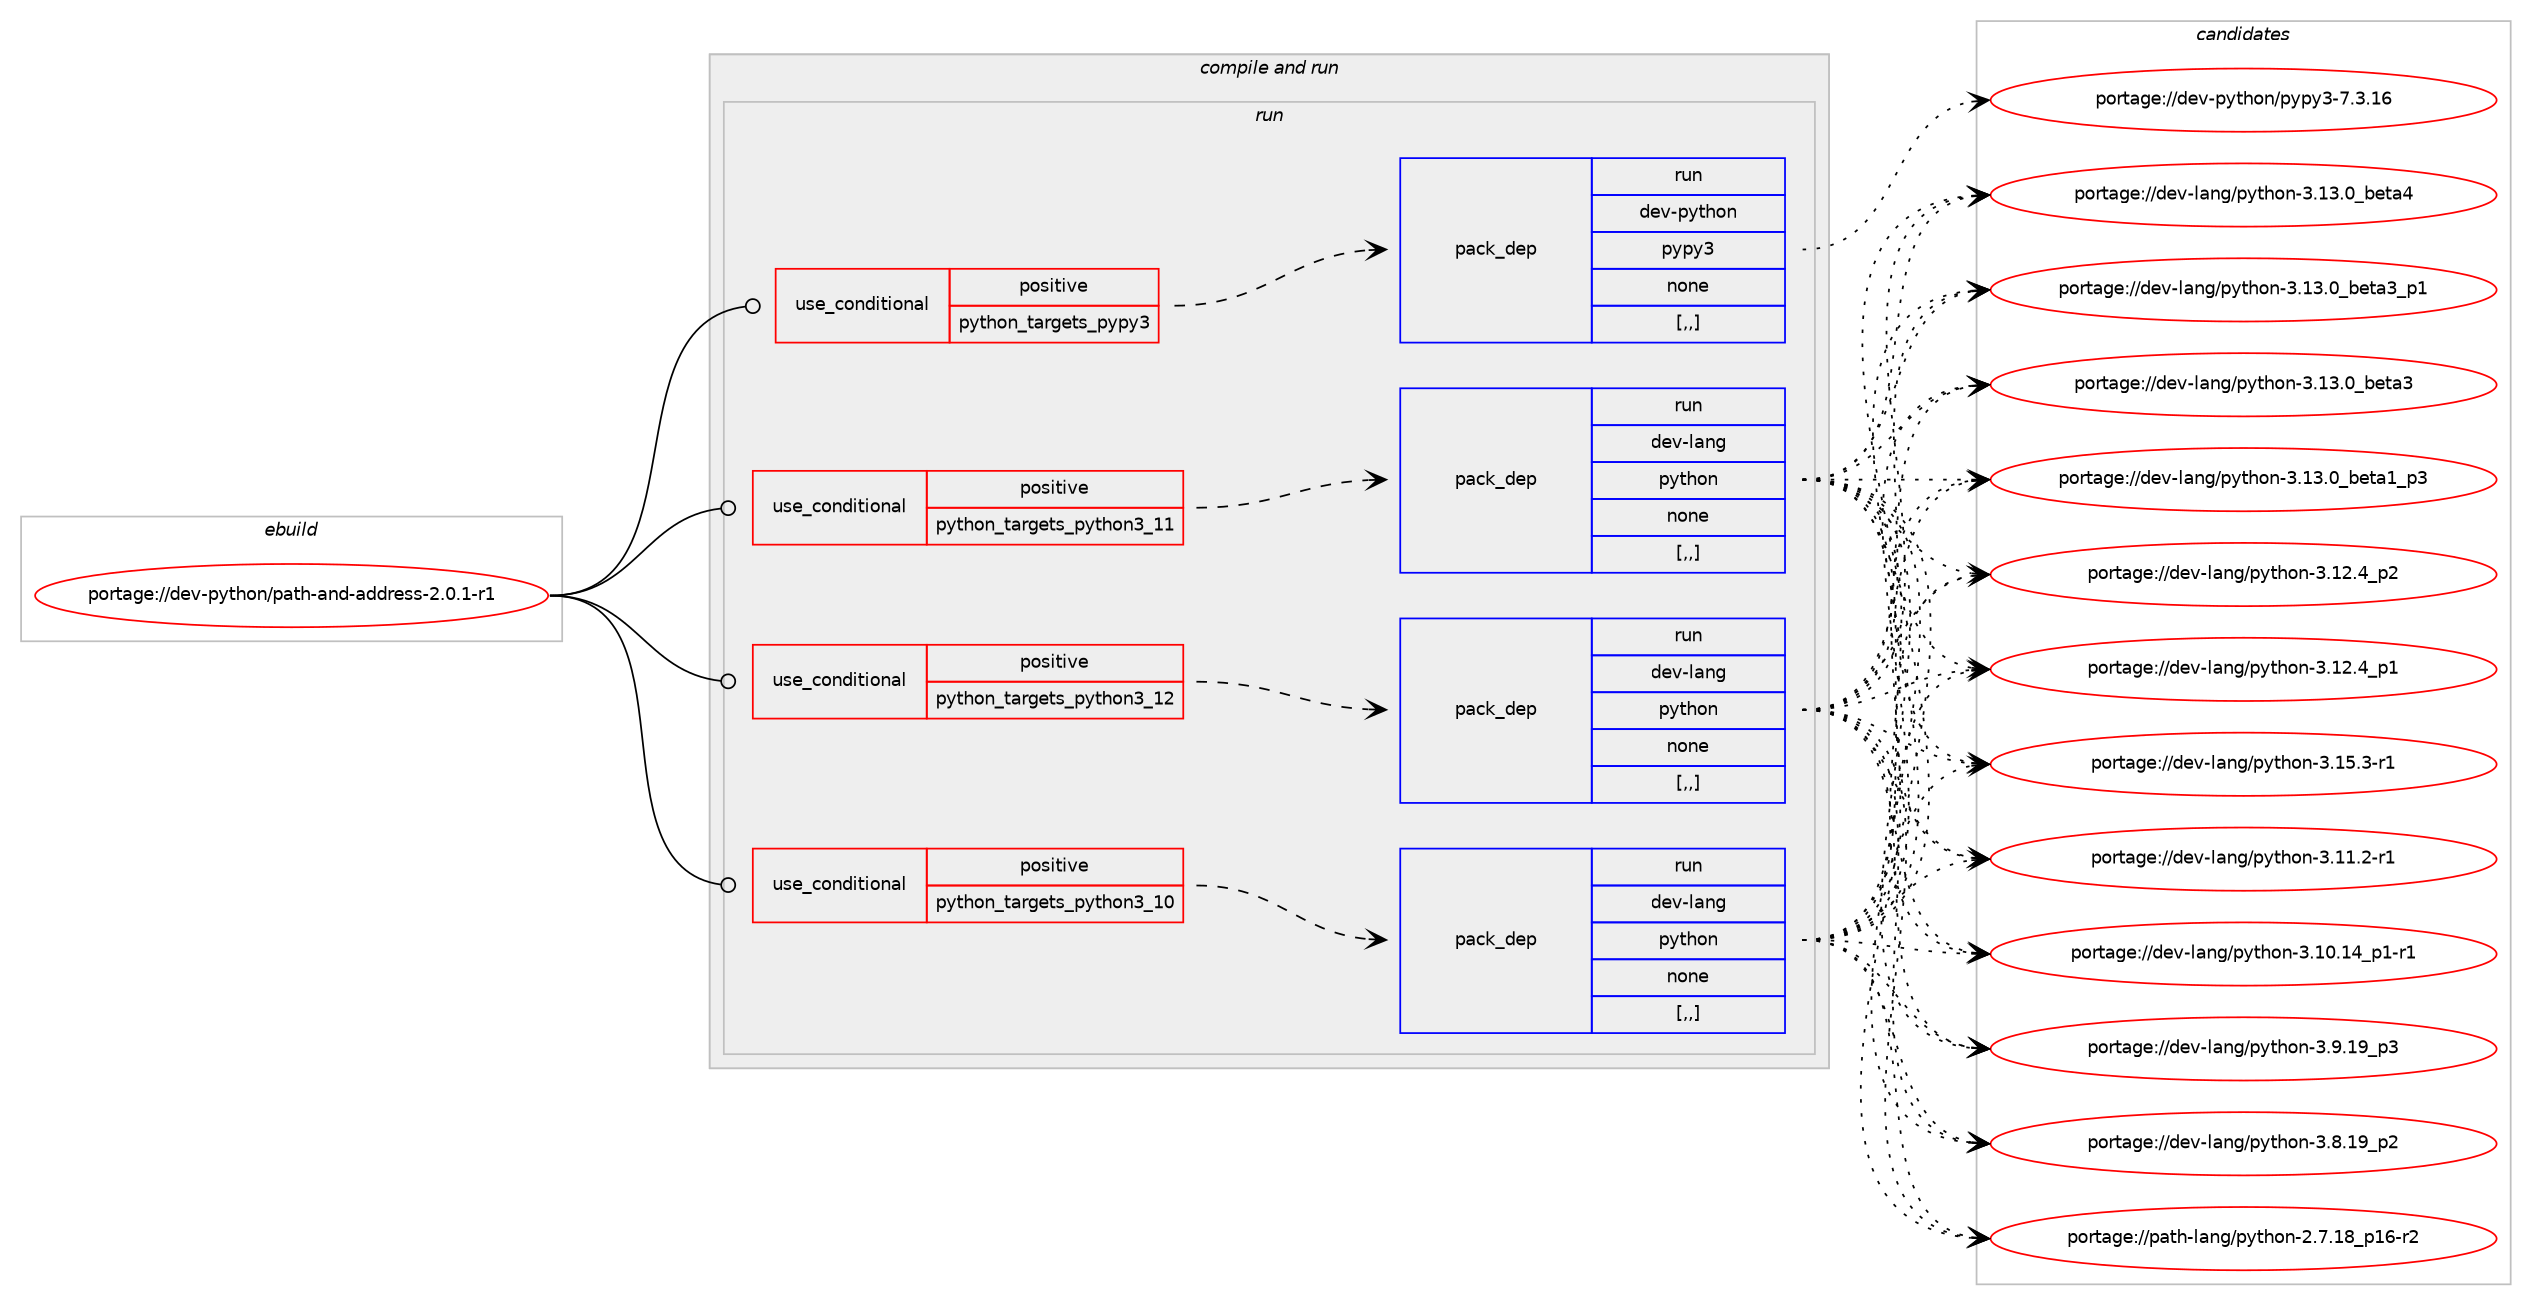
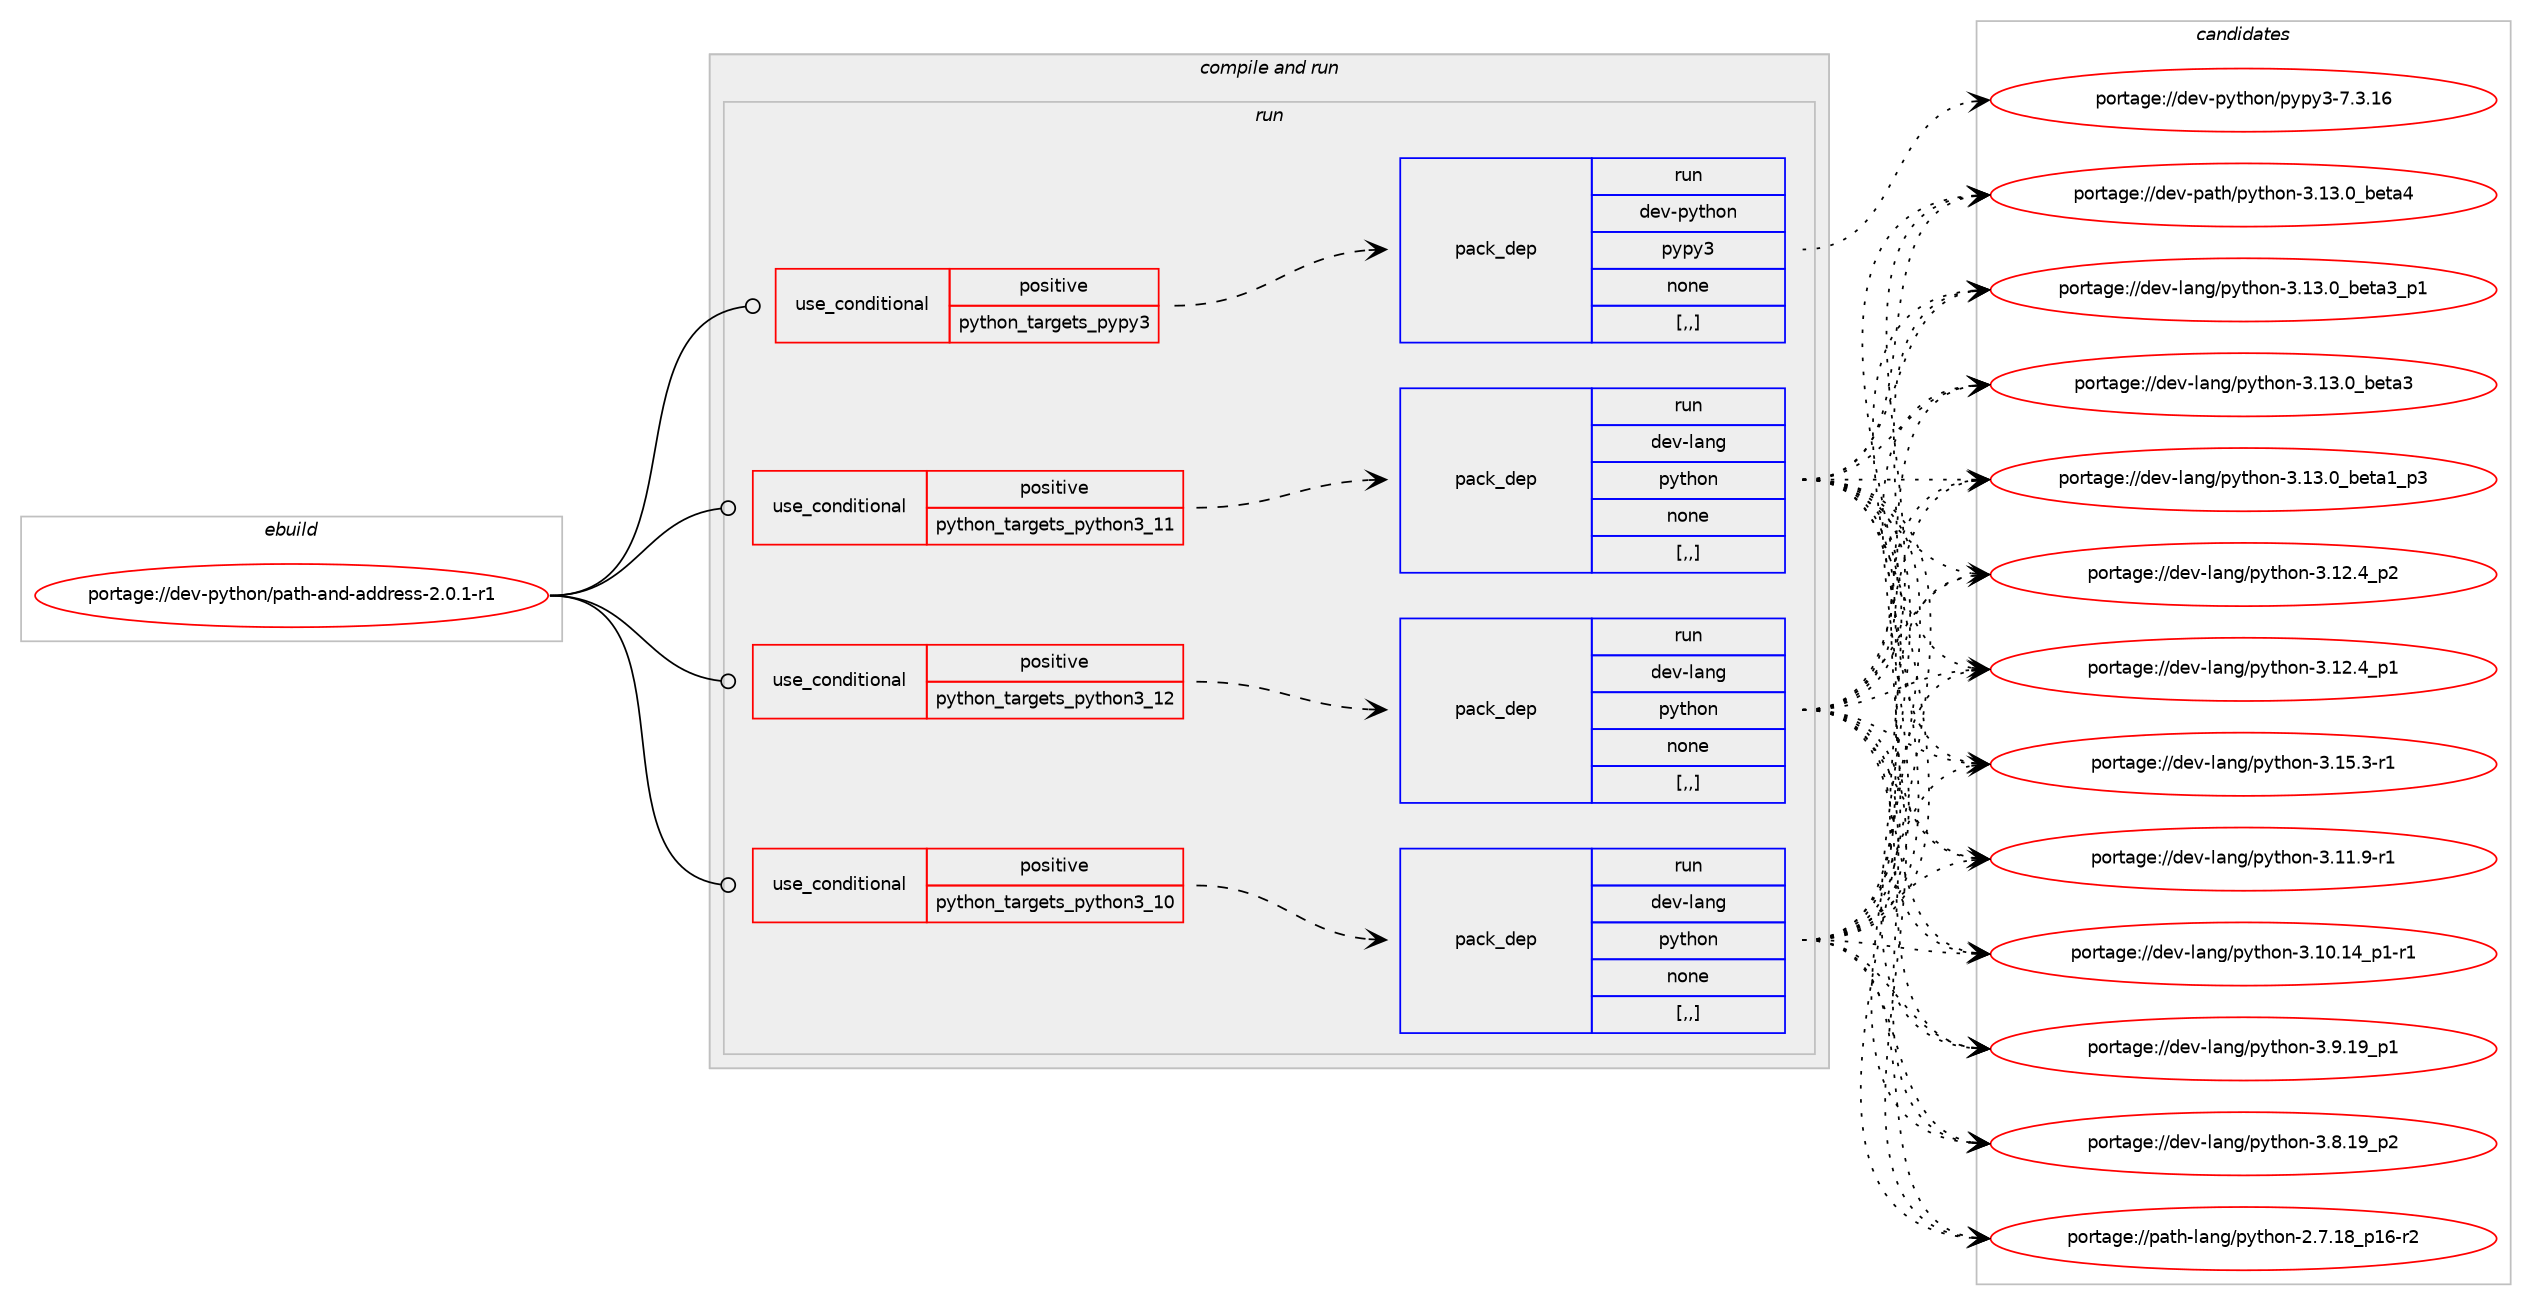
(2244, 195) -> (2244, 195)
(2244, 859) -> (2244, 859)
(2244, 1049) -> (2244, 1049)
